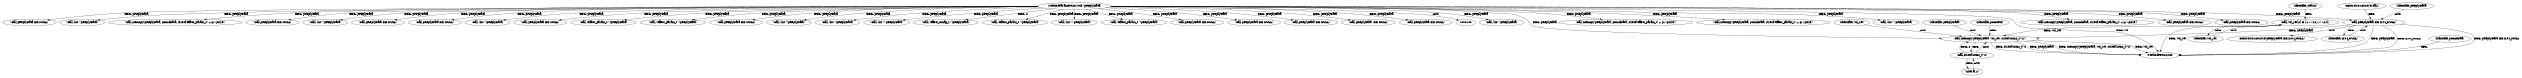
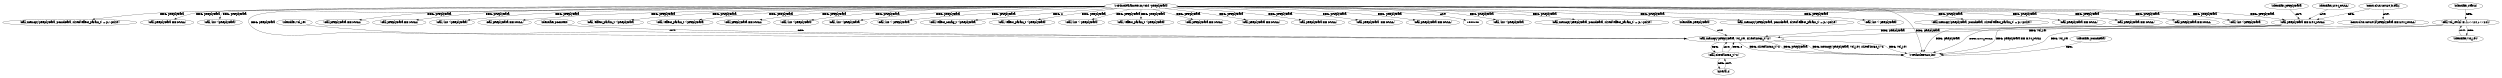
(2349, 28) -> none
(2325, 30) -> (2383, 13)
(2122, 31) -> (1928, 31)
